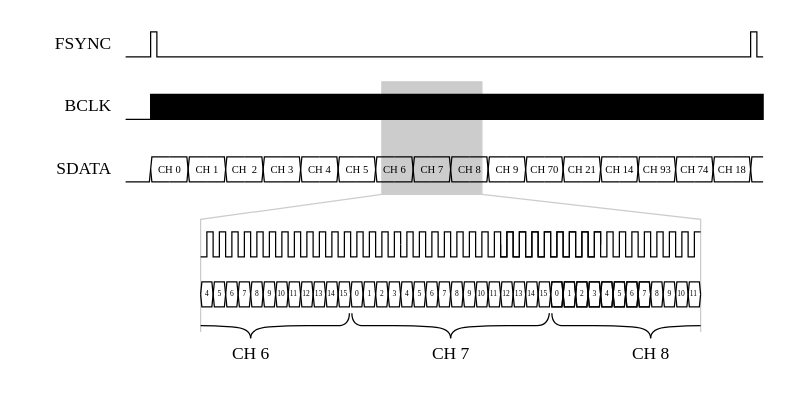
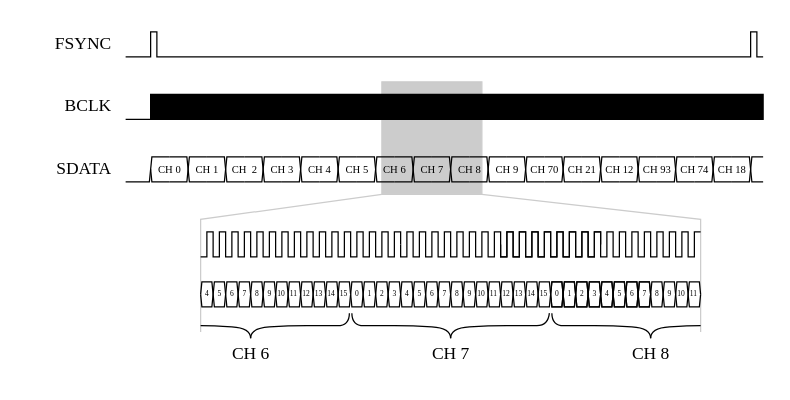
(620, 169) -> (620, 169)
